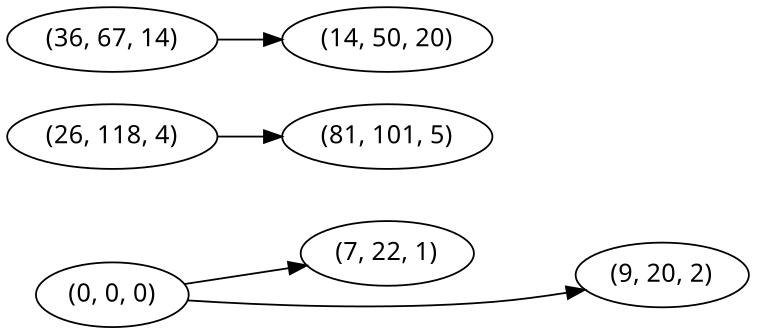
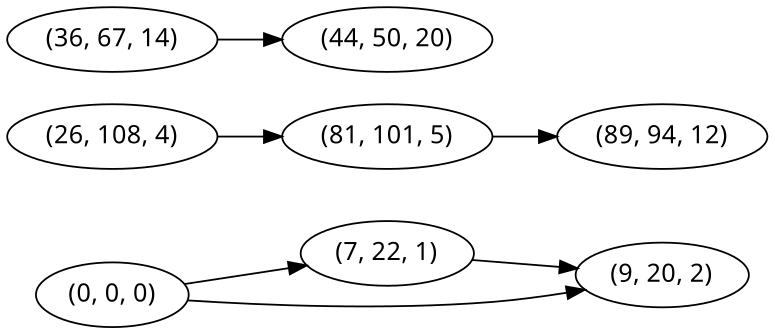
(387, 40) -> (387, 40)
(112, 137) -> (112, 137)
none -> (662, 137)
none -> (516, 263)
